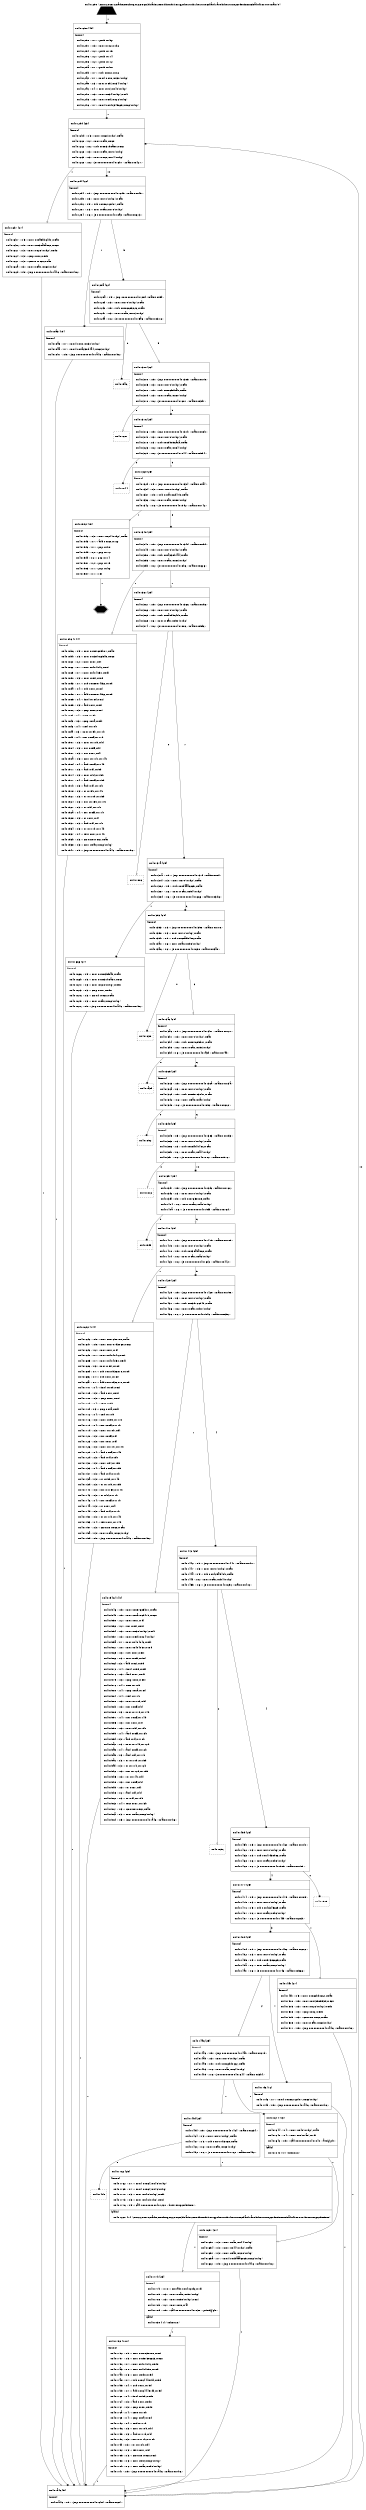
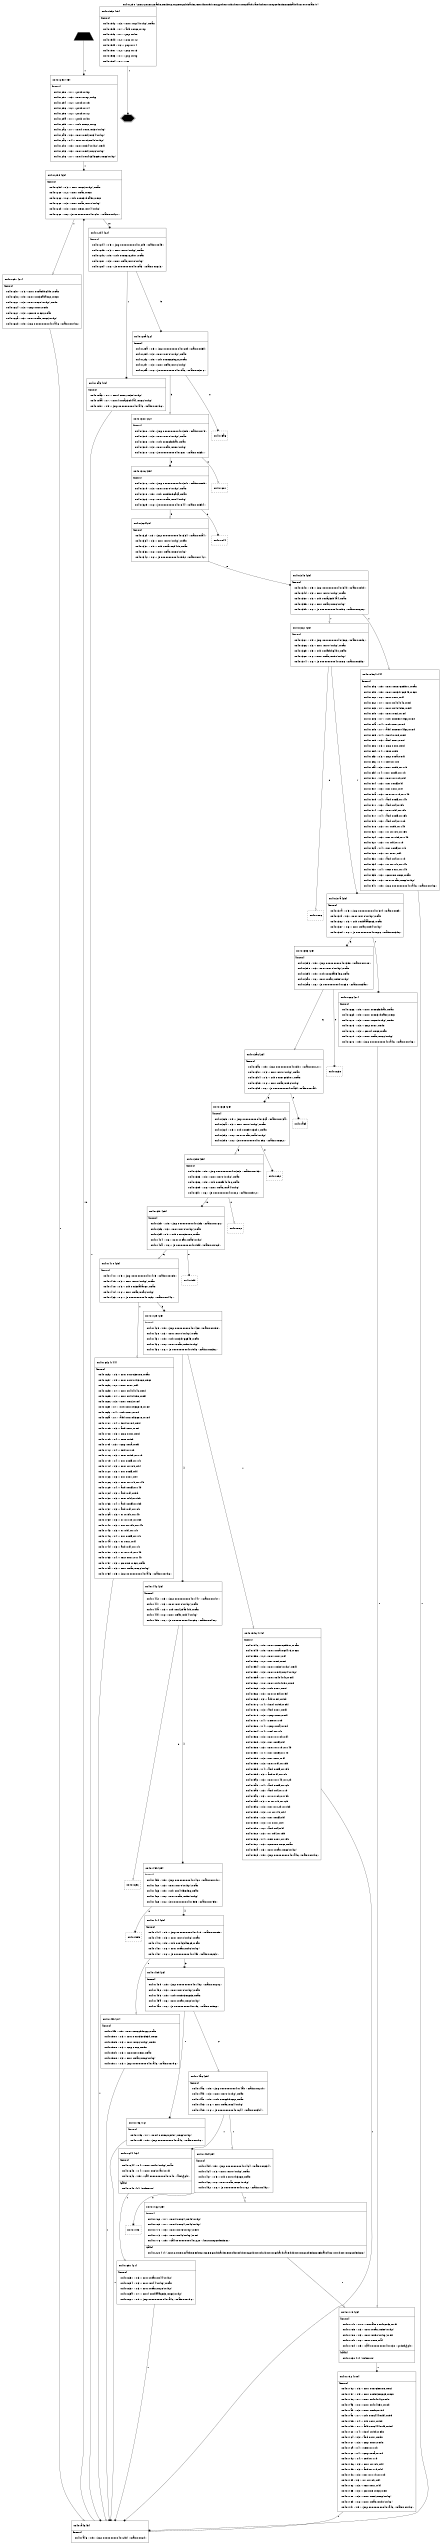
(136, 515) -> none
(71, 1747) -> (378, 1676)
(226, 2409) -> (140, 2413)
